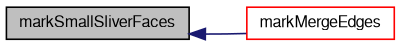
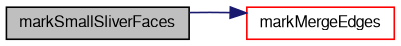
(226, 34) -> (210, 12)
